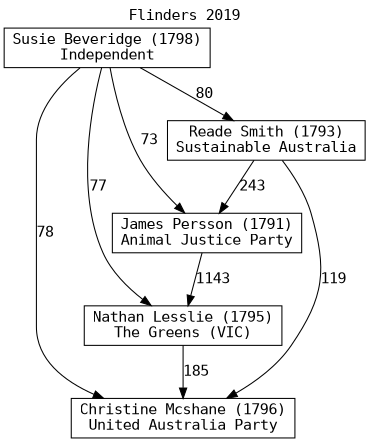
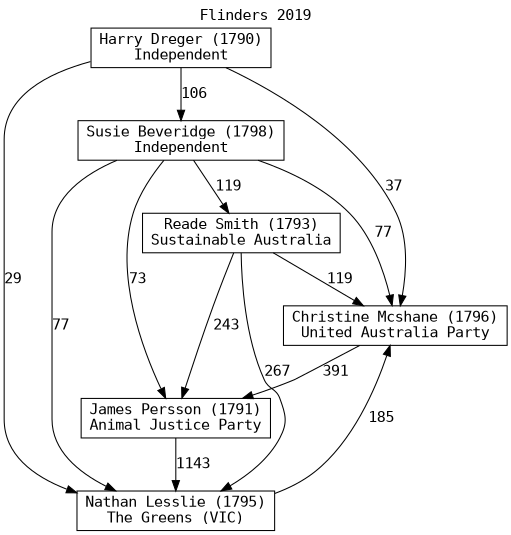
none -> (181, 48)
(204, 94) -> (228, 187)
(45, 233) -> (383, 233)
none -> (307, 373)
none -> (266, 382)
